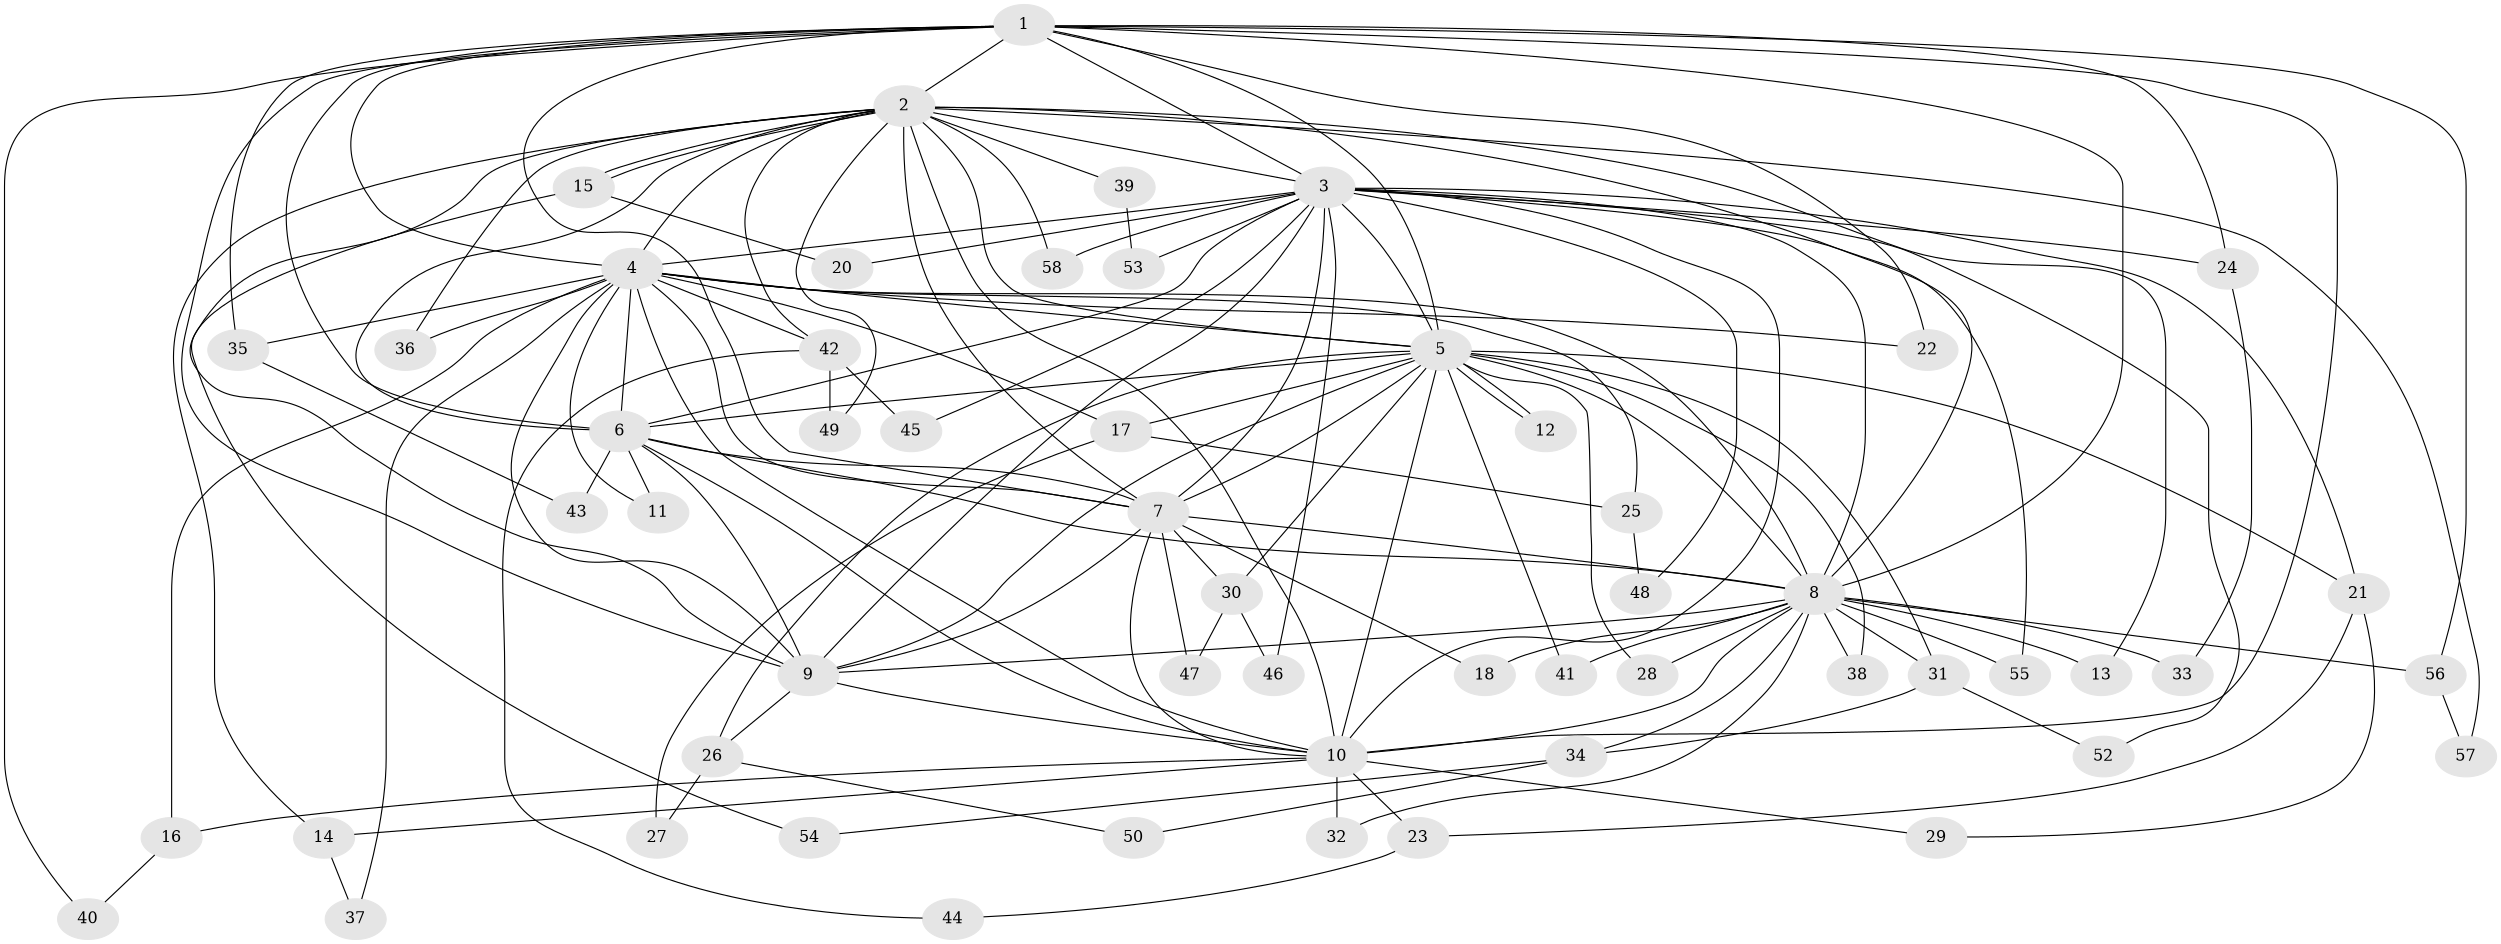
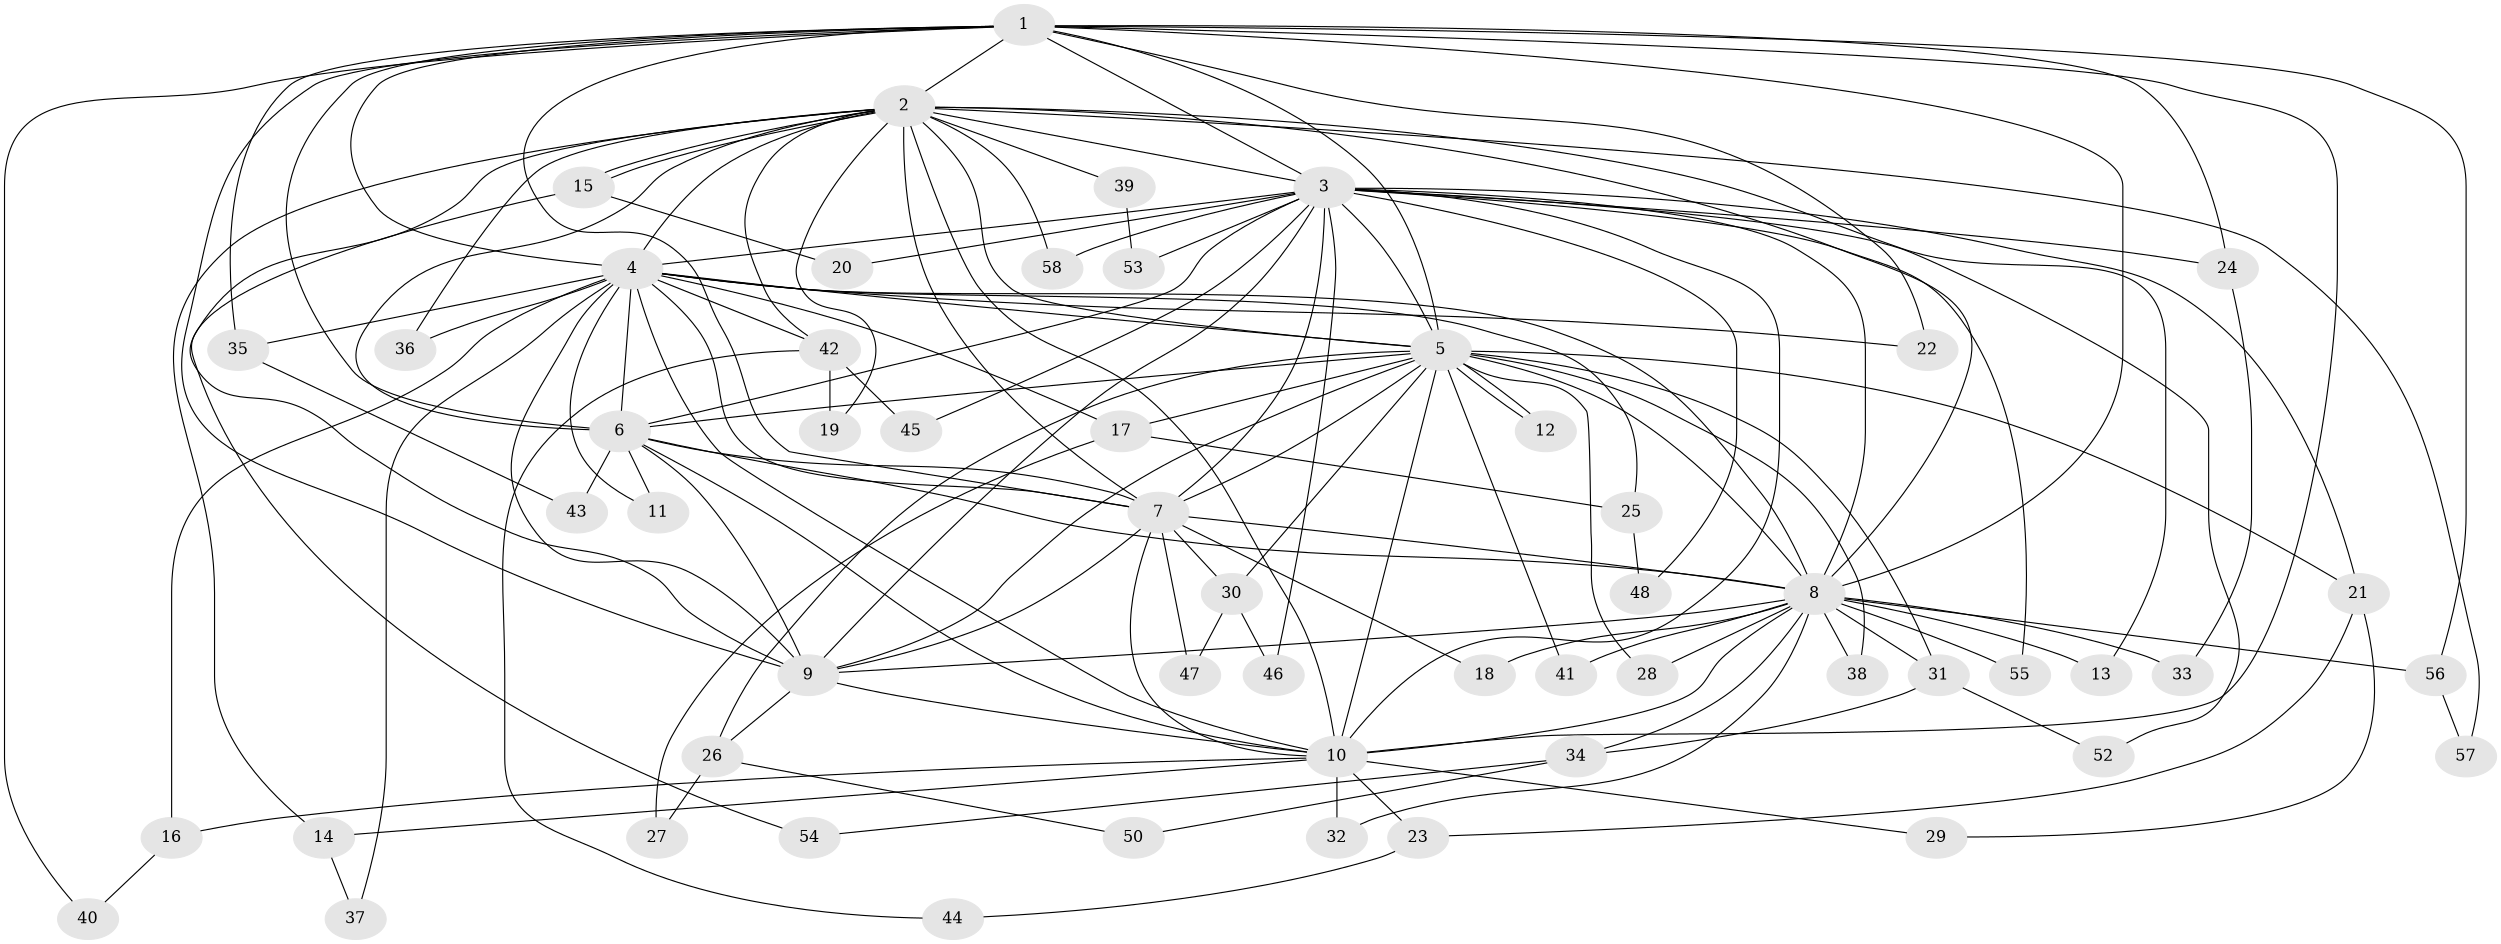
(830, 431) -> (830, 431)
